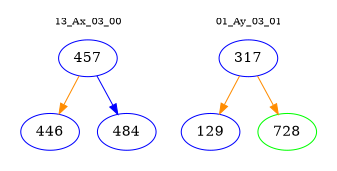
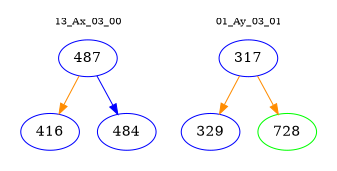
(88, 58) -> (88, 58)
(50, 132) -> (50, 132)
(211, 132) -> (211, 132)
